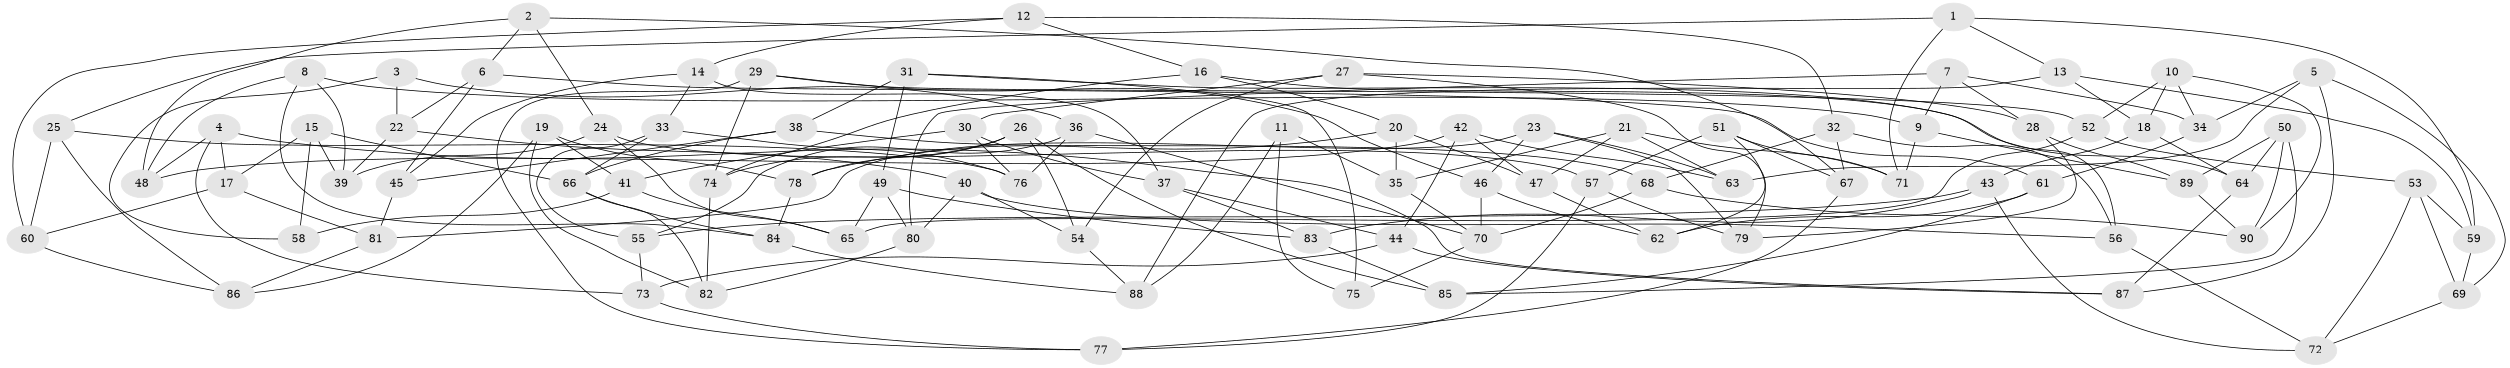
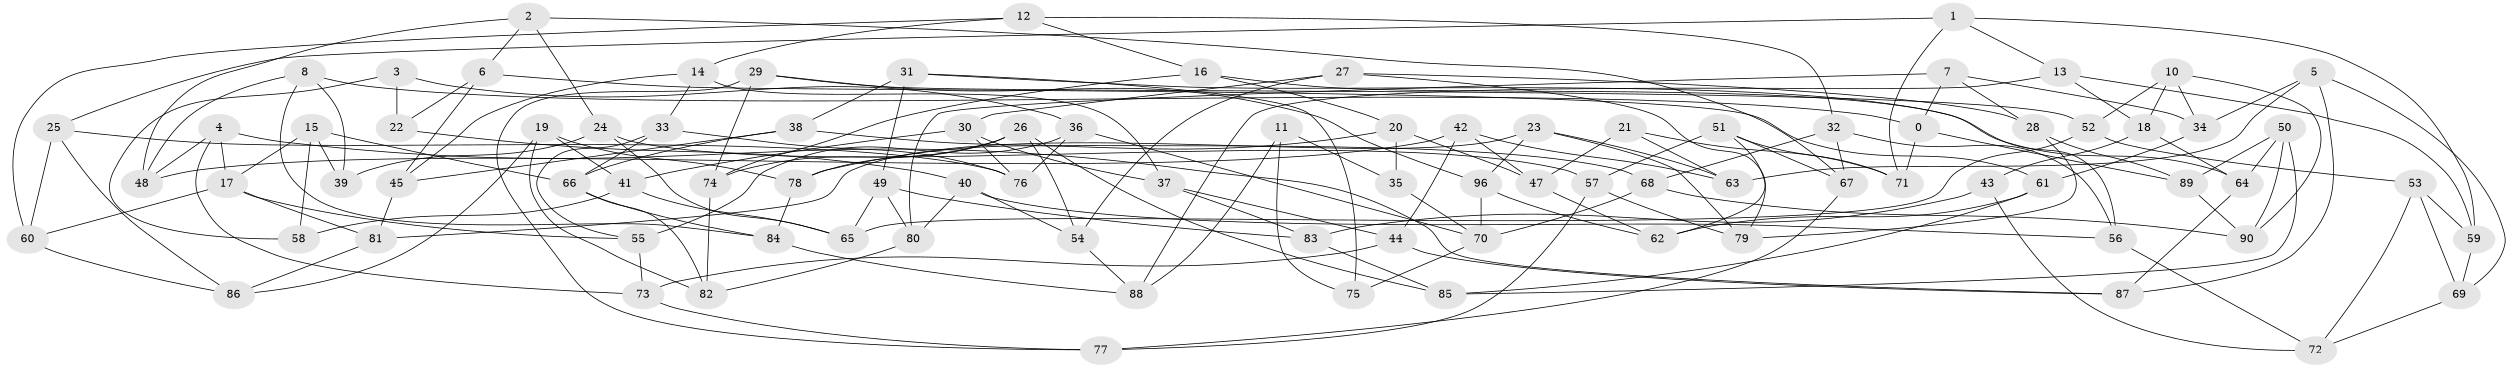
(1919, 128) -> (1919, 128)
(370, 155) -> none
(1478, 164) -> none
(1481, 184) -> (1481, 184)
(1642, 214) -> (335, 214)
